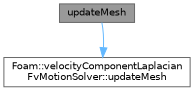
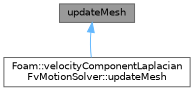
(103, 35) -> (90, 45)
